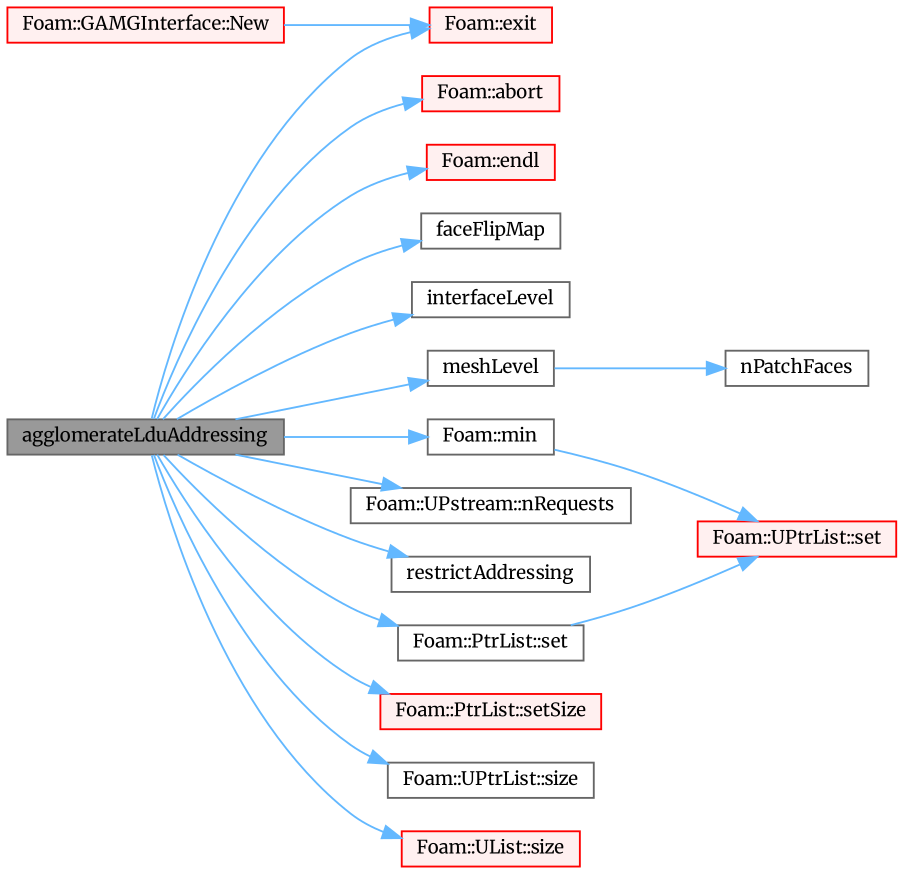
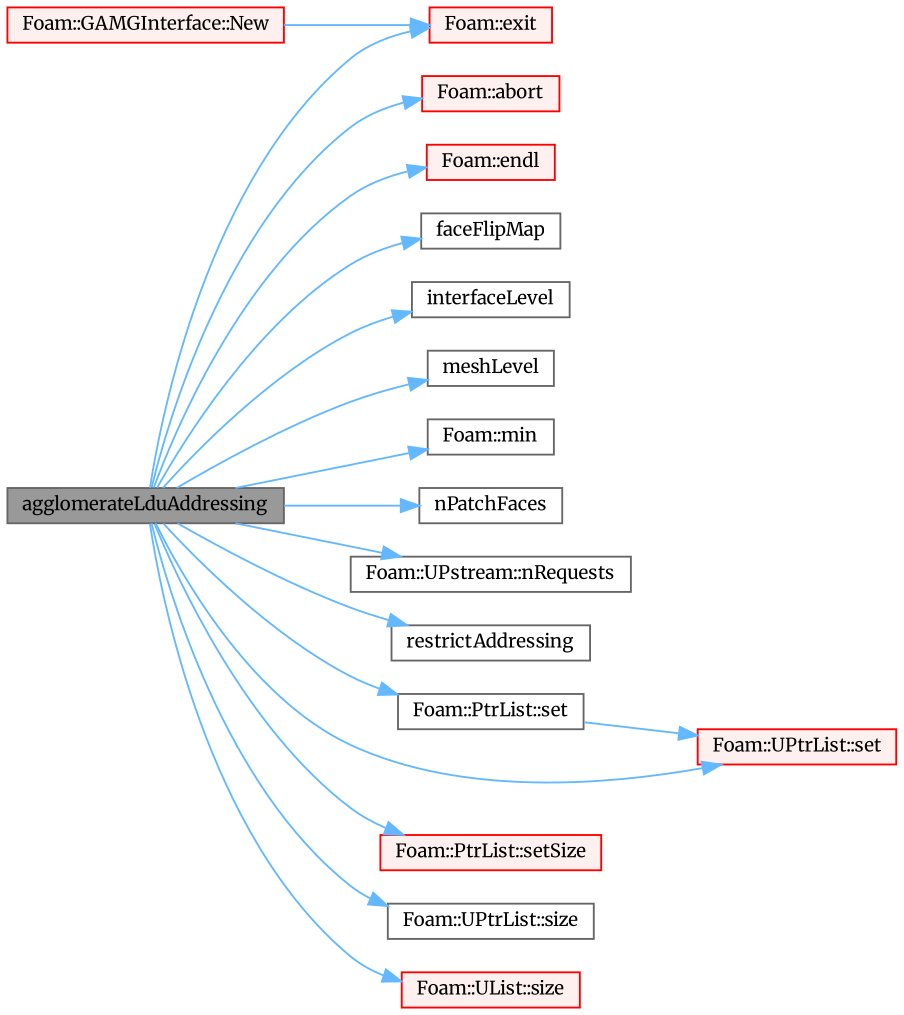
(631, 368) -> (342, 506)
(649, 477) -> (378, 755)
